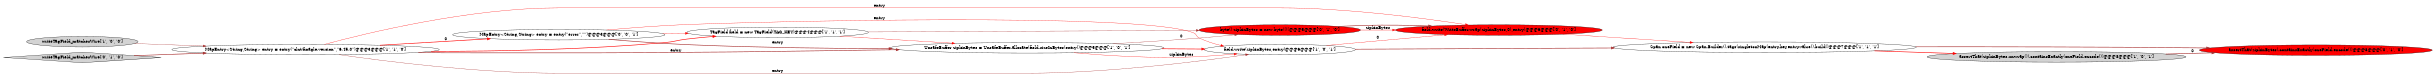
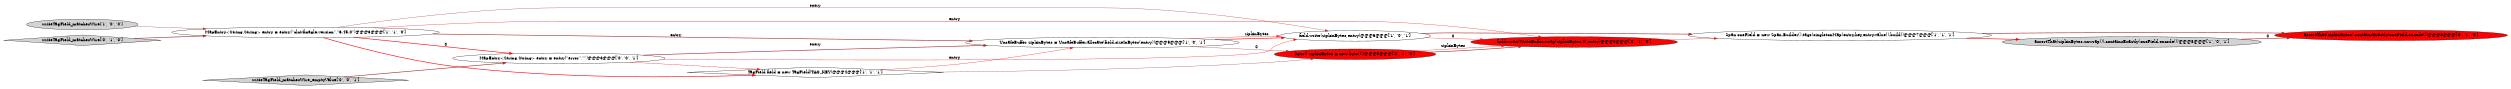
(778, 32) -> (815, 72)
none -> (306, 80)
